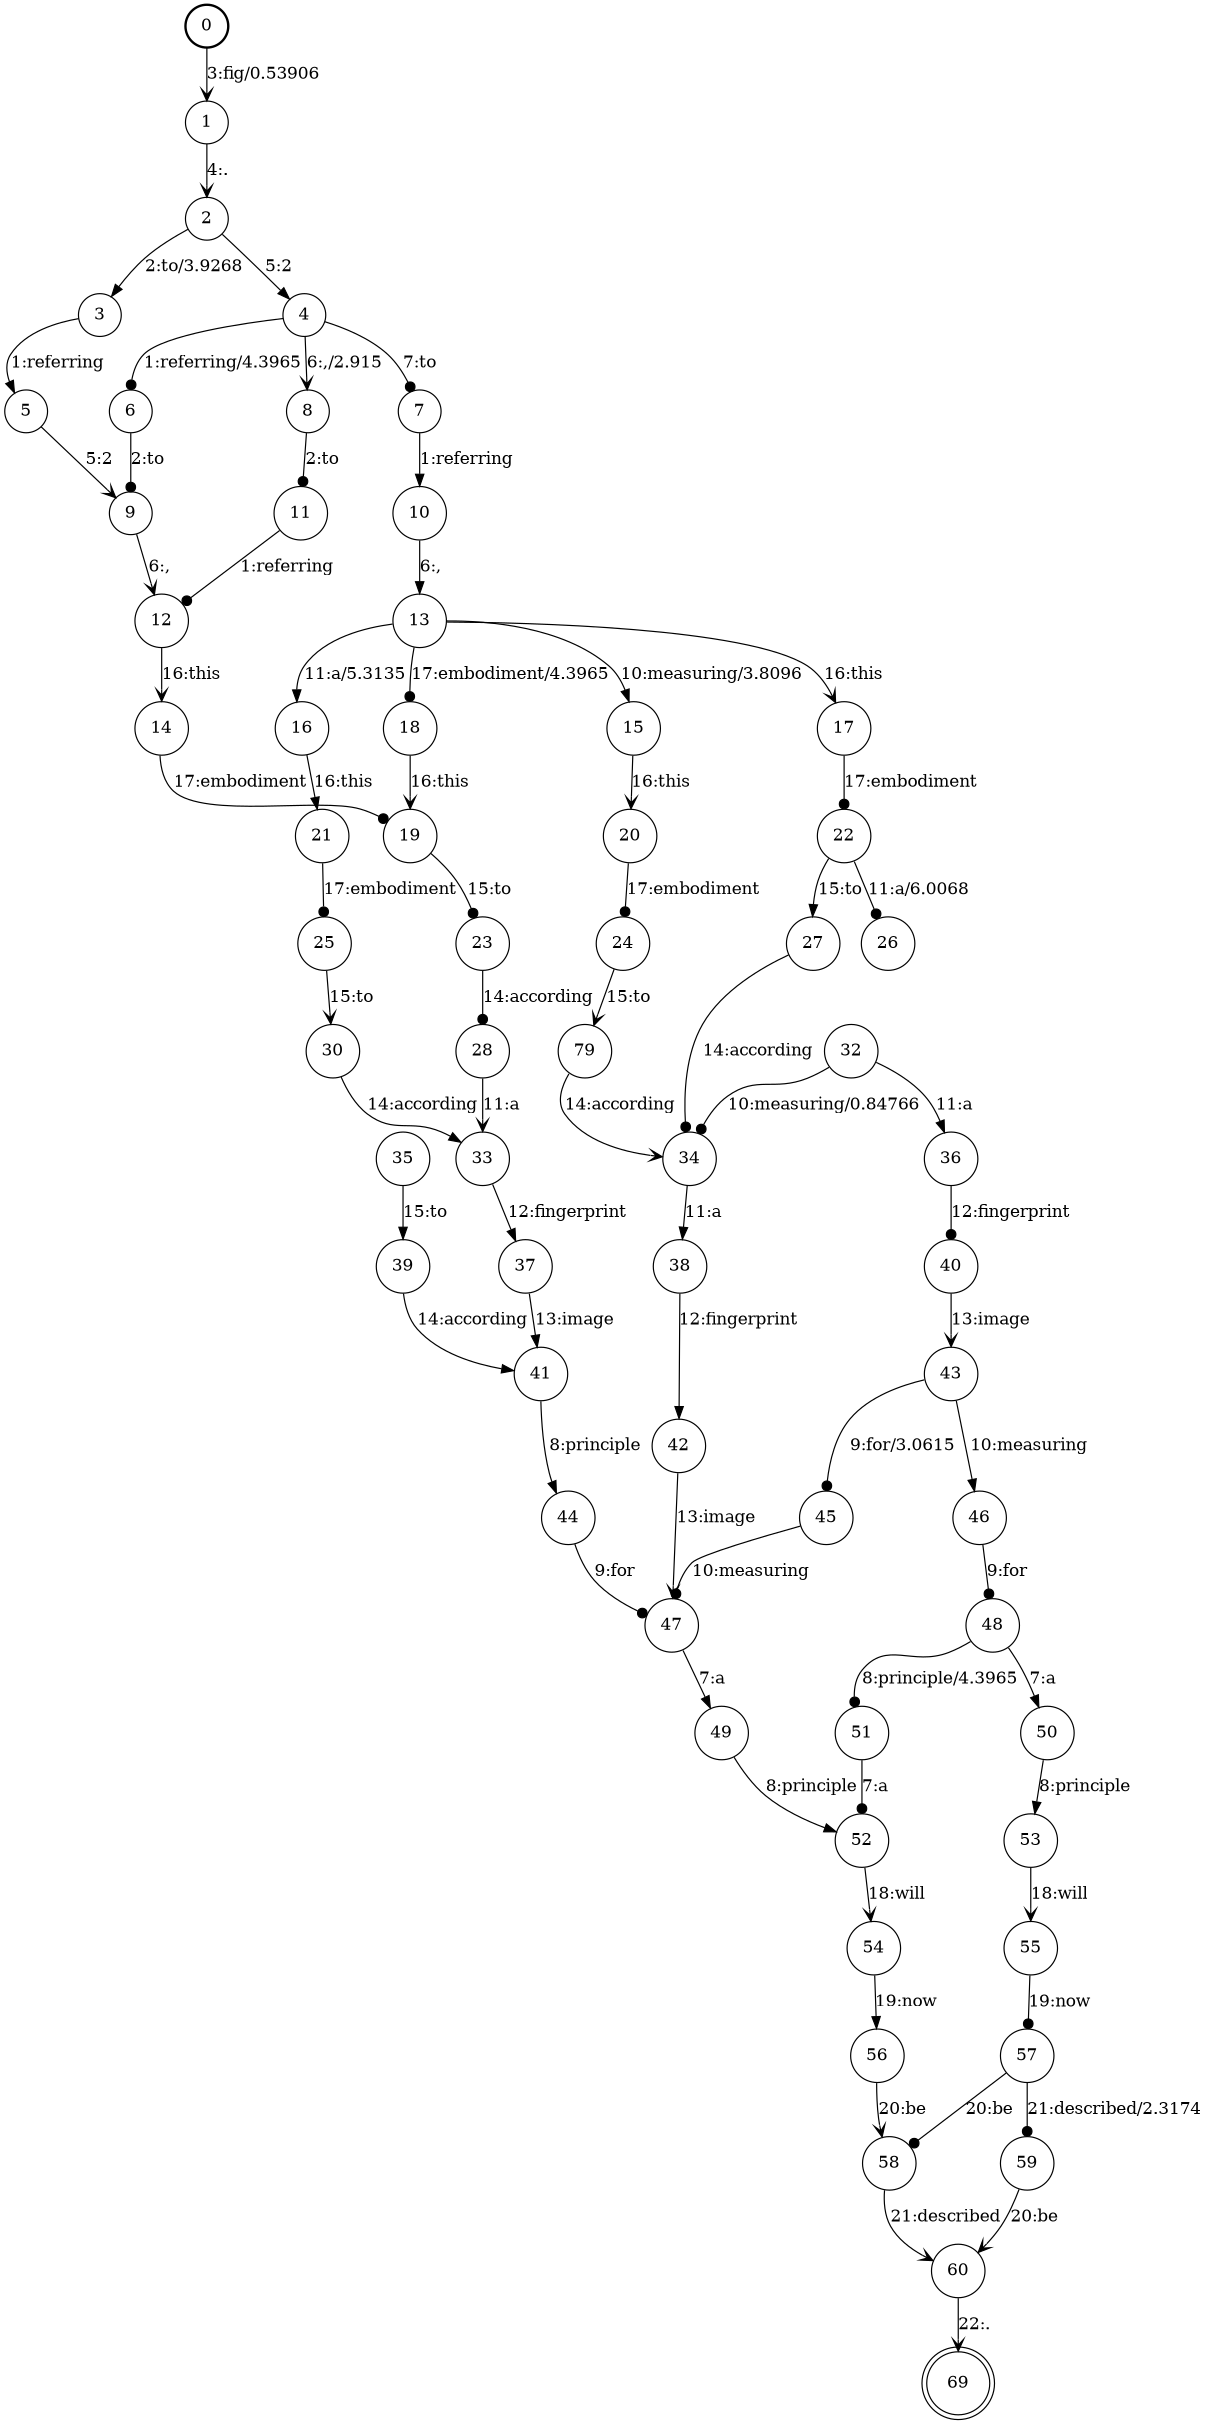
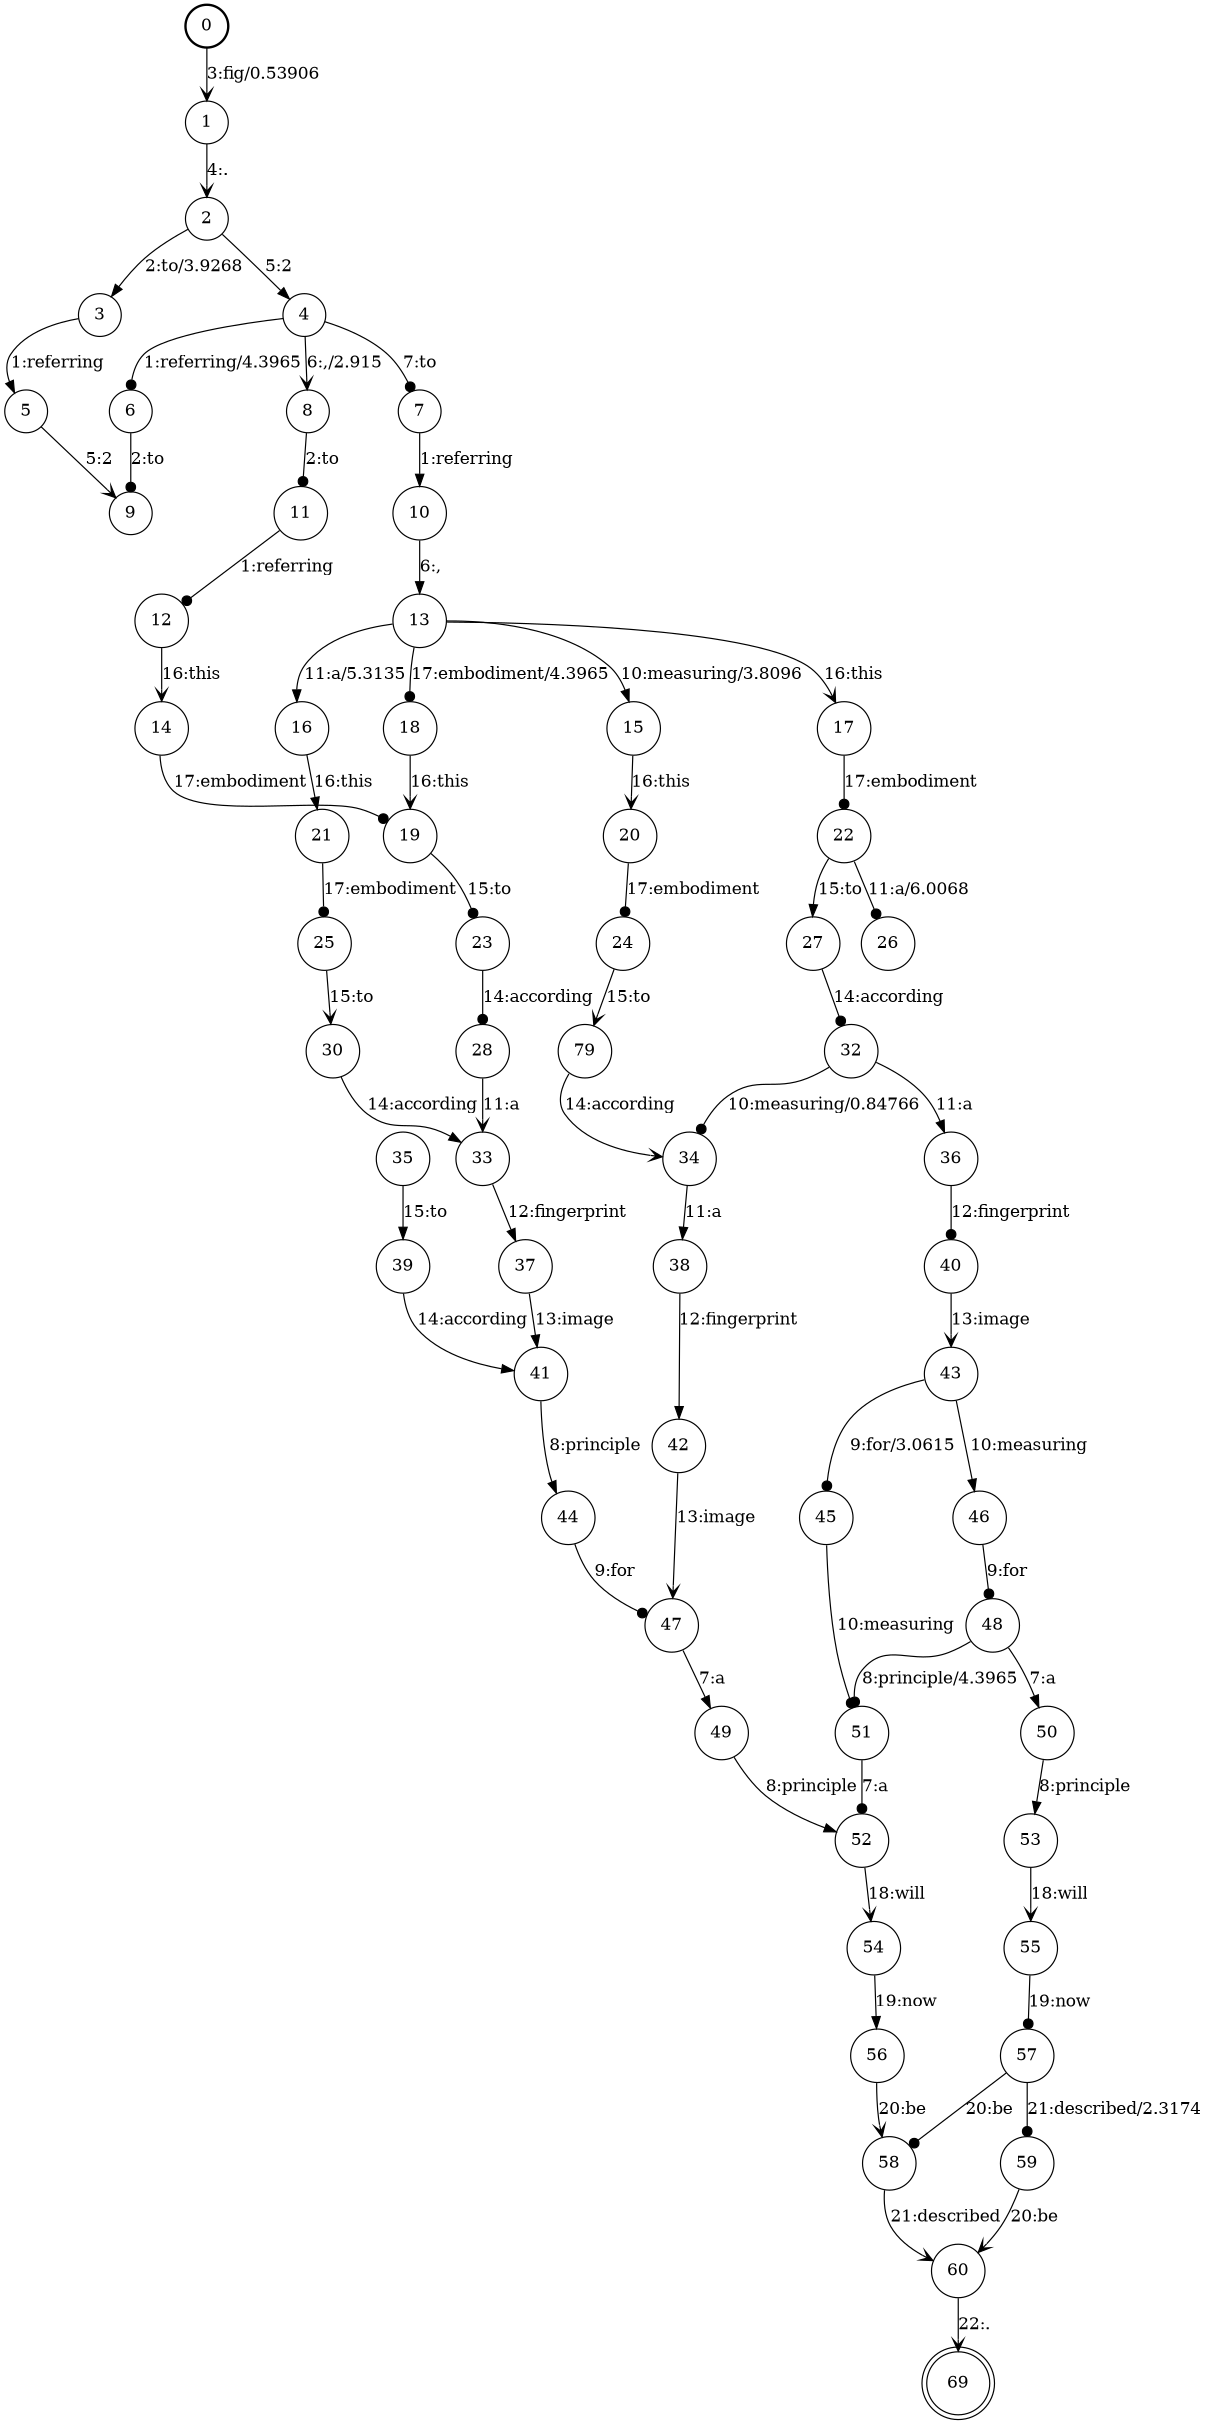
(144, 559) -> none
(706, 1020) -> (831, 993)
(731, 1547) -> (832, 1623)
